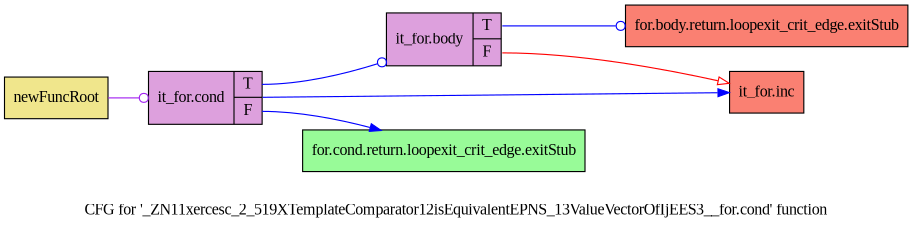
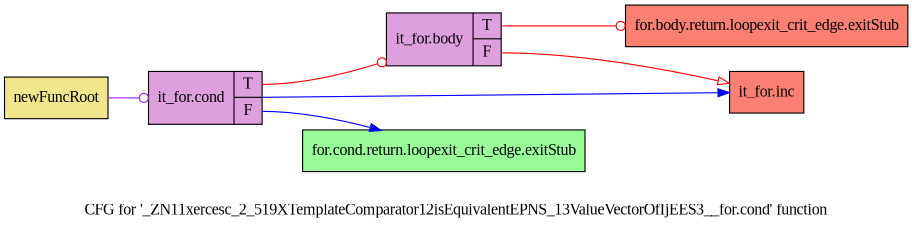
(559, 26) -> (559, 26)
(320, 78) -> (320, 78)
